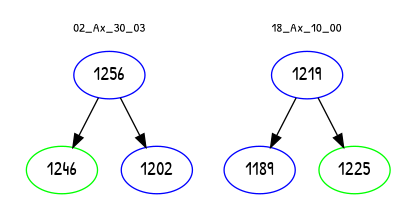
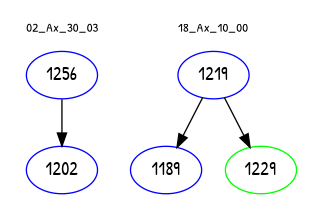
(62, 170) -> none
(355, 170) -> (261, 170)
